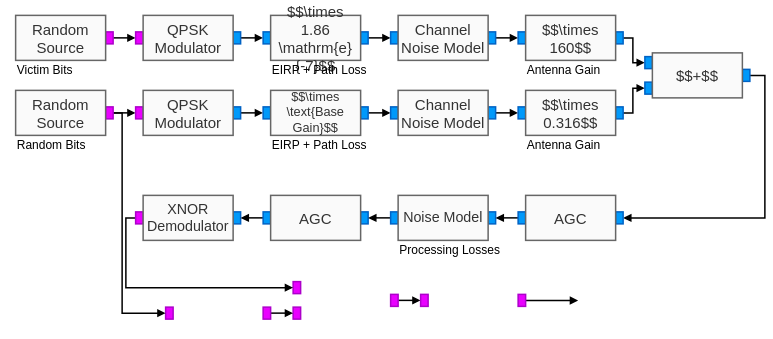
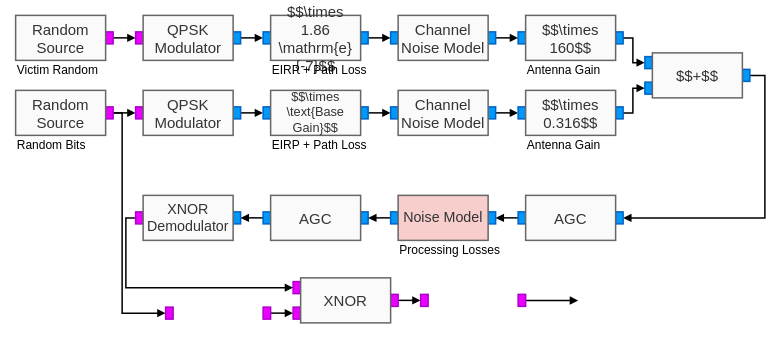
(48, 70) -> (56, 70)
(443, 218) -> (443, 218)
none -> (345, 300)
